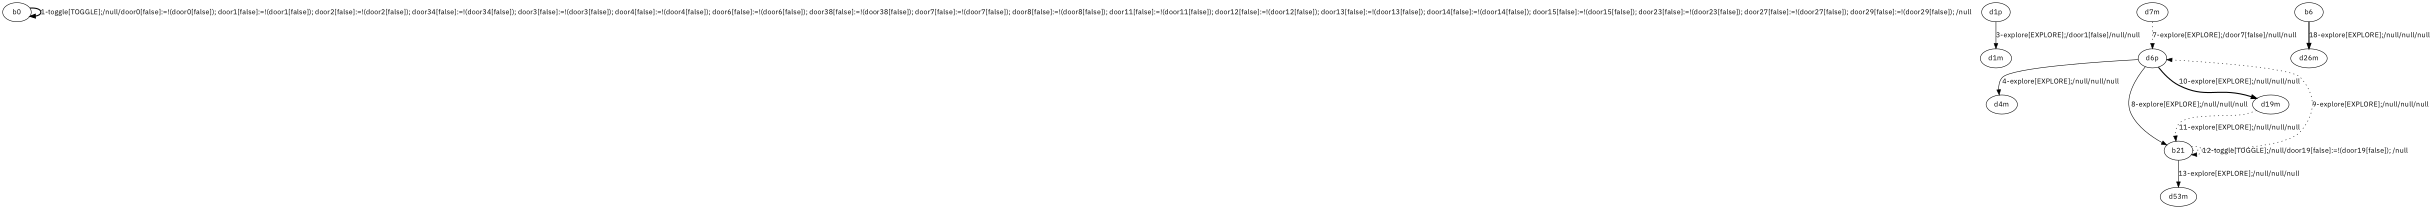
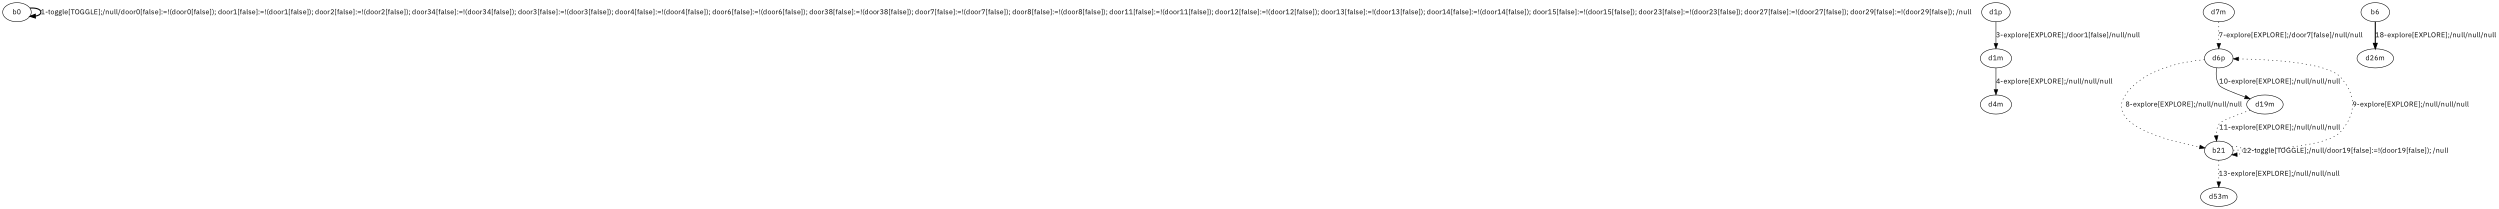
(2063, 65) -> (1996, 79)
(2201, 92) -> (2224, 88)
(2130, 110) -> (2123, 102)
(2178, 171) -> (2219, 171)
